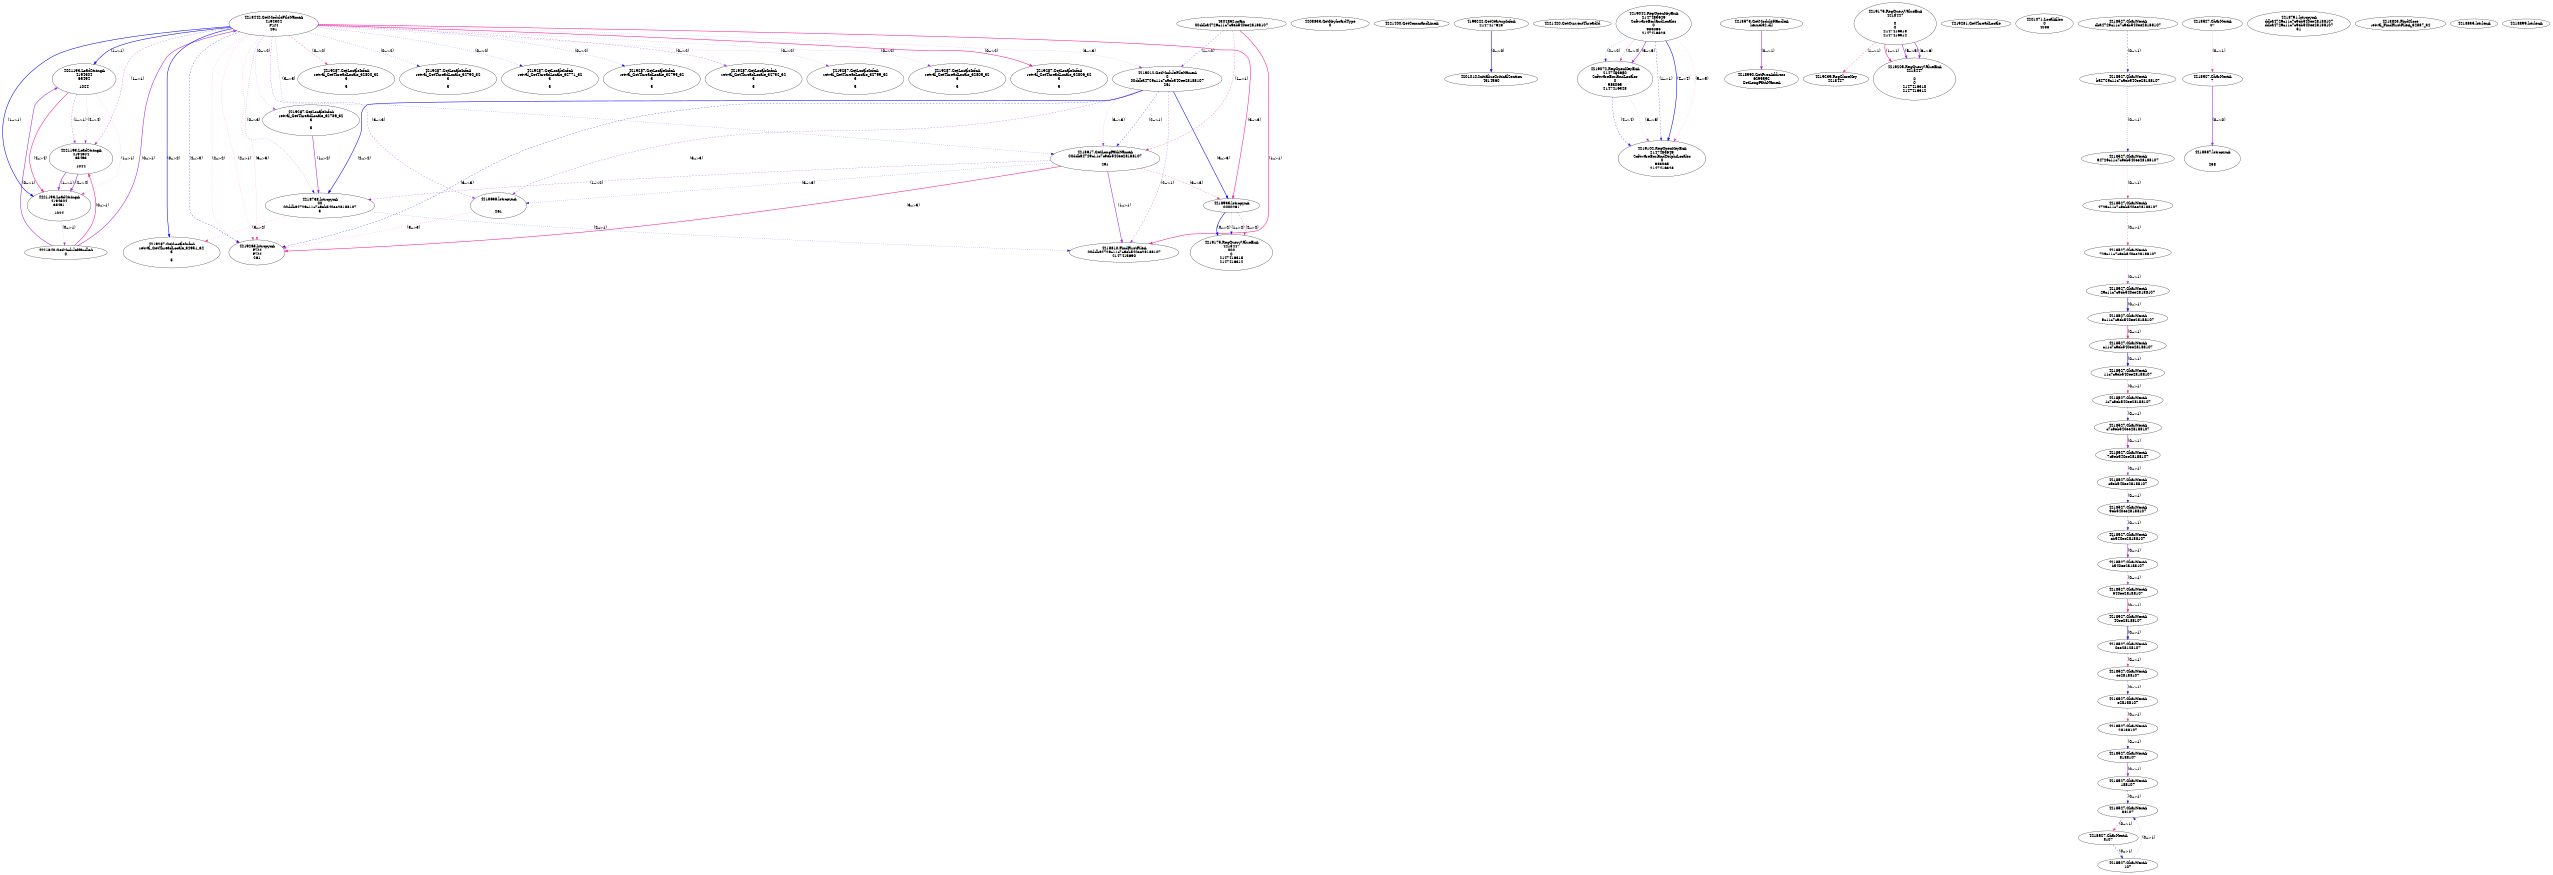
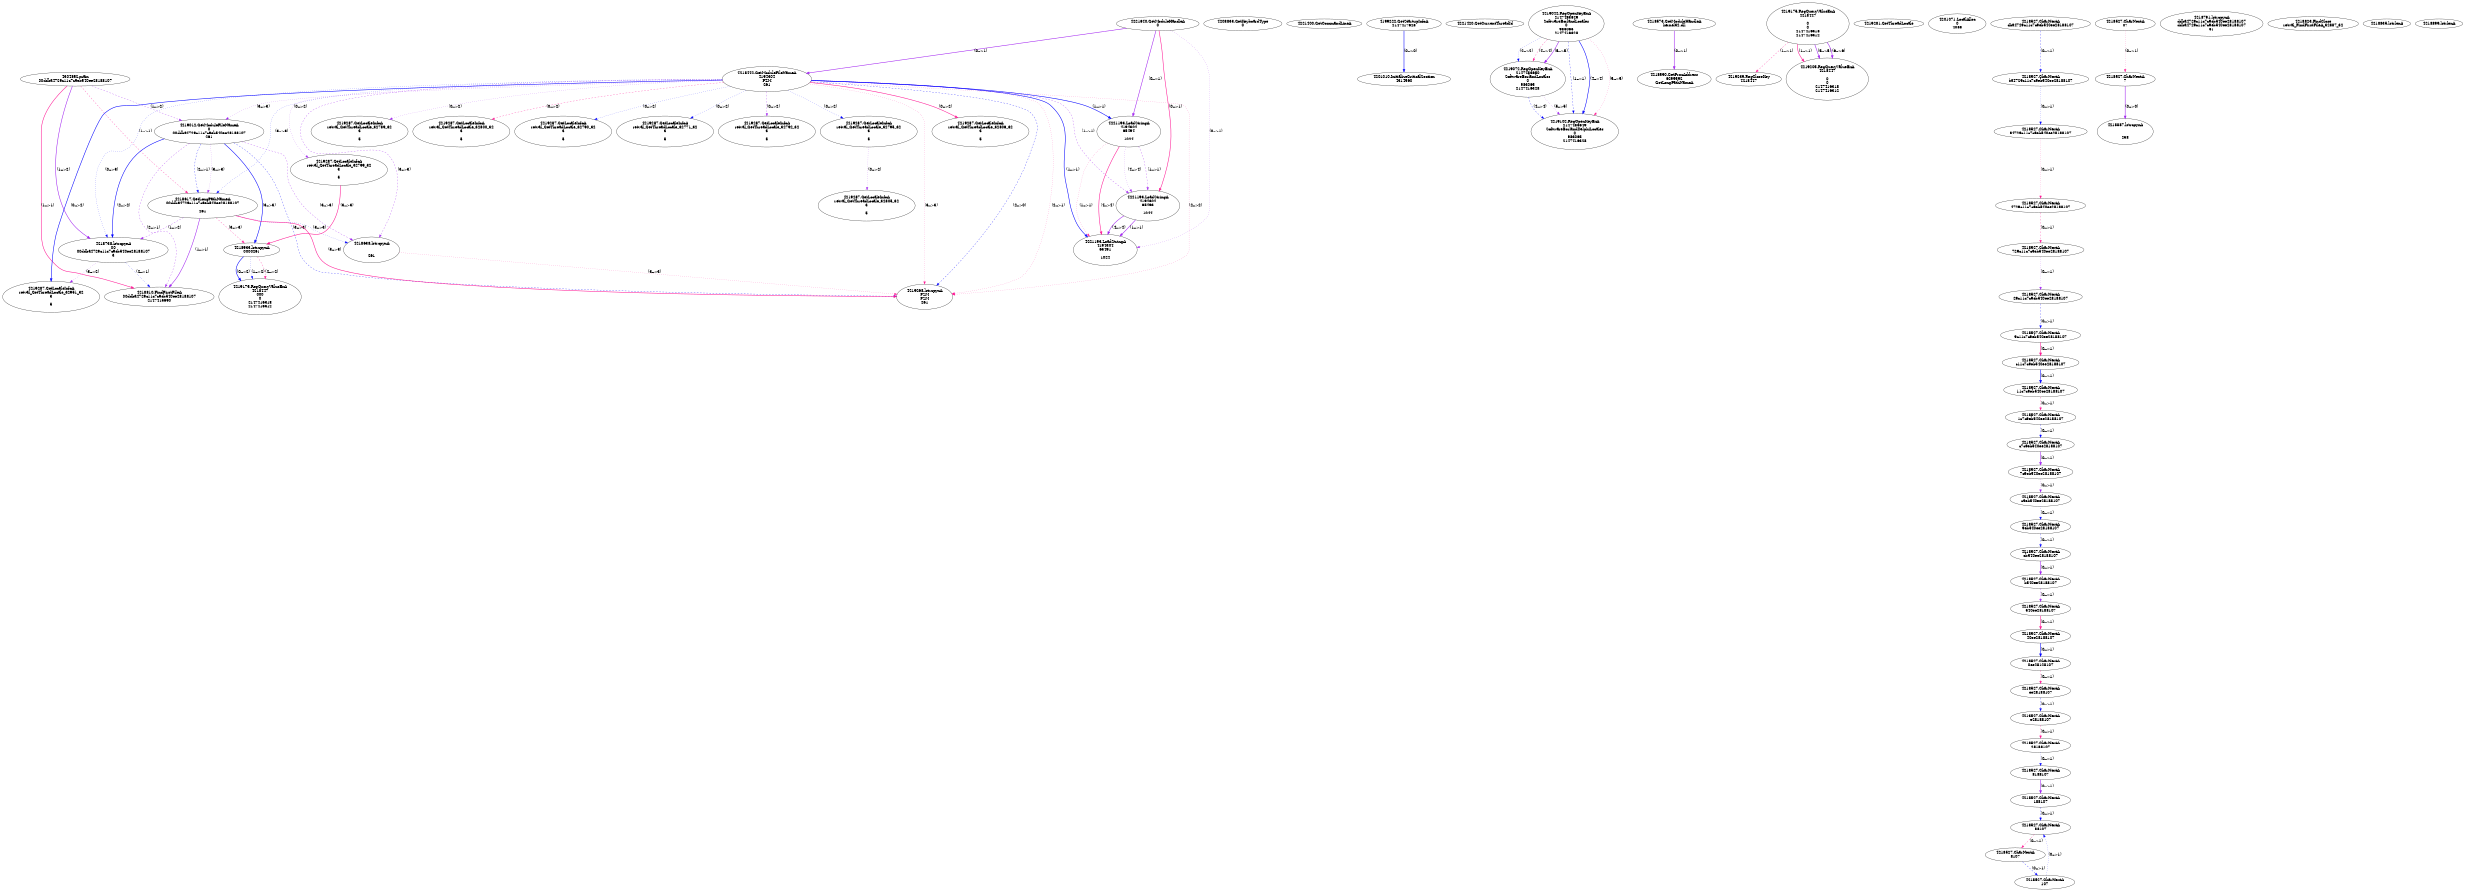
(854, 34) -> (324, 232)
(624, 40) -> (868, 167)
(315, 163) -> (56, 166)
(247, 228) -> (85, 271)
(63, 232) -> (1209, 153)
(2128, 303) -> (2041, 315)
